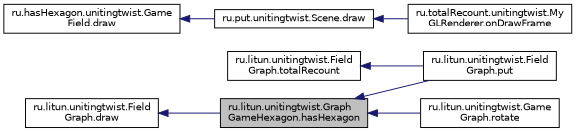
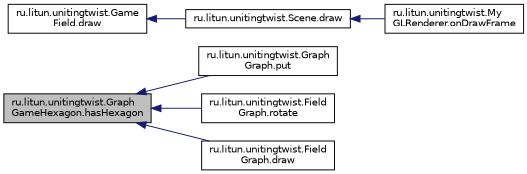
(92, 19) -> (77, 19)
(294, 19) -> (268, 19)
(490, 19) -> (454, 19)
(294, 66) -> none
(490, 66) -> (268, 61)
(194, 113) -> (178, 133)
(490, 113) -> (268, 108)
